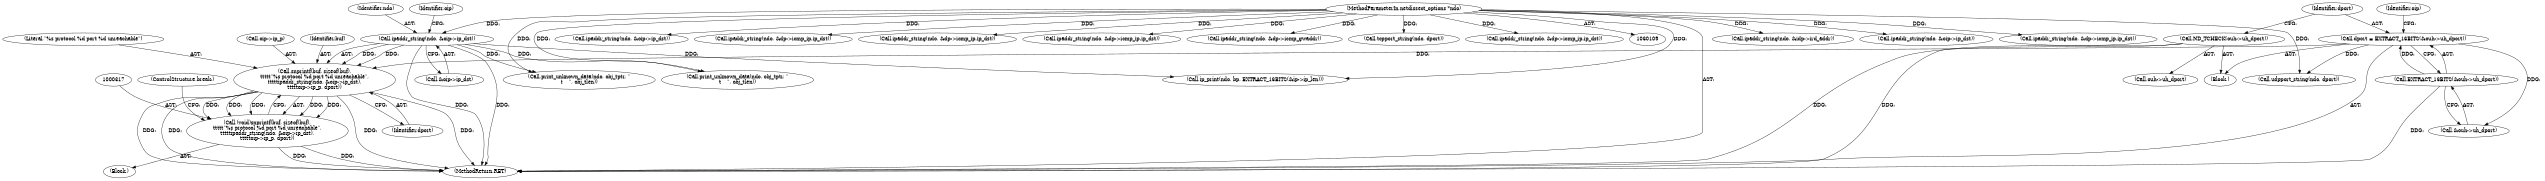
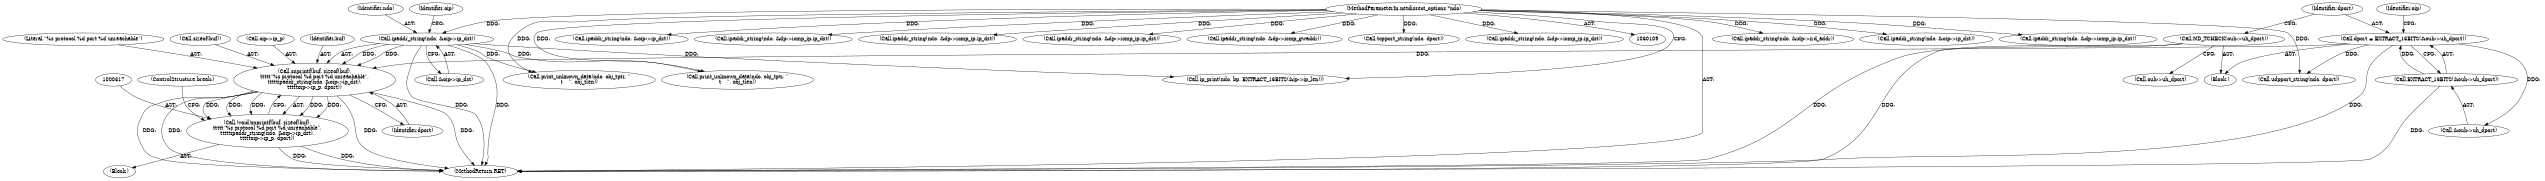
none -> (200, 39)
(1681, 39) -> (1681, 39)
(2210, 54) -> (2210, 54)
(2357, 105) -> (2357, 105)
(2446, 106) -> none
